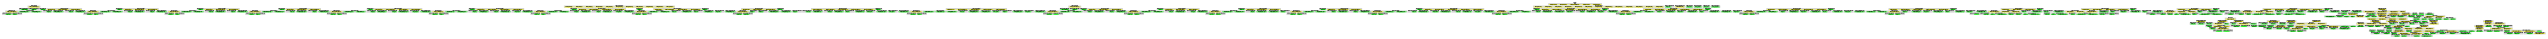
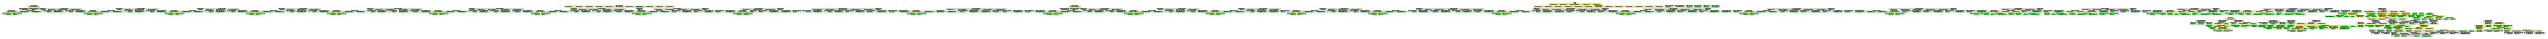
(640, 7) -> (640, 7)
